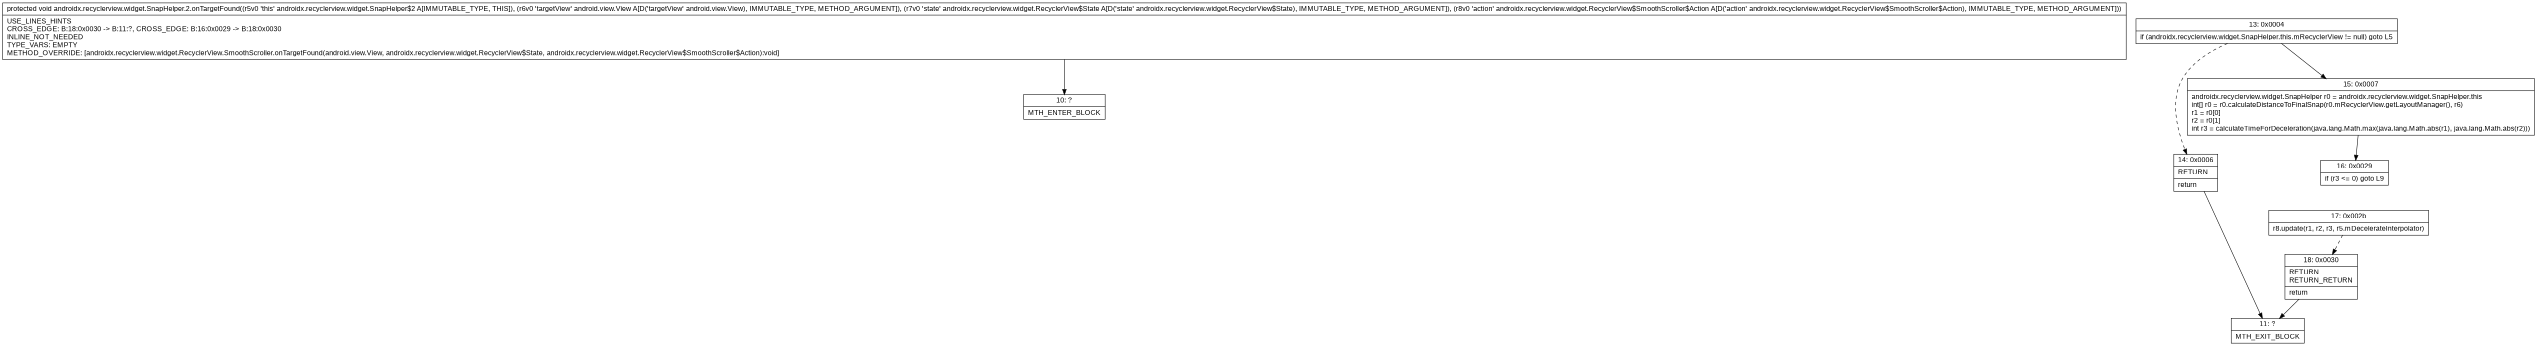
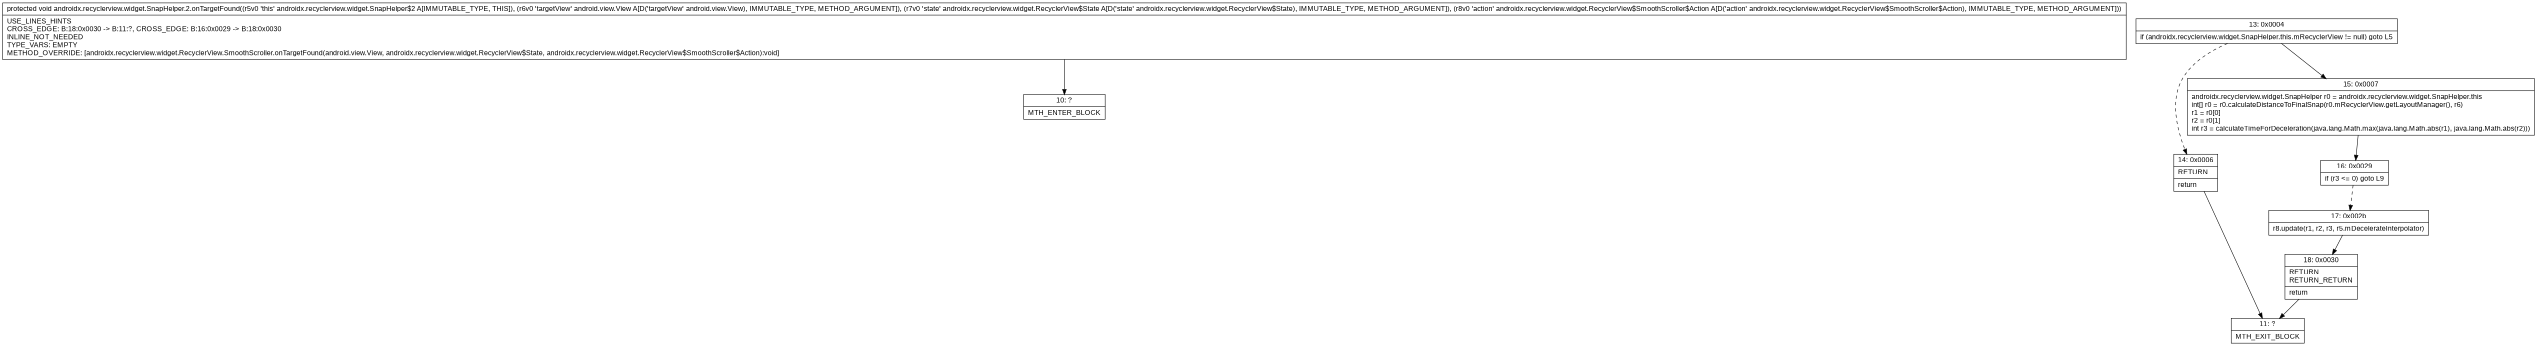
none -> (2352, 195)
(2339, 242) -> (2339, 242)
